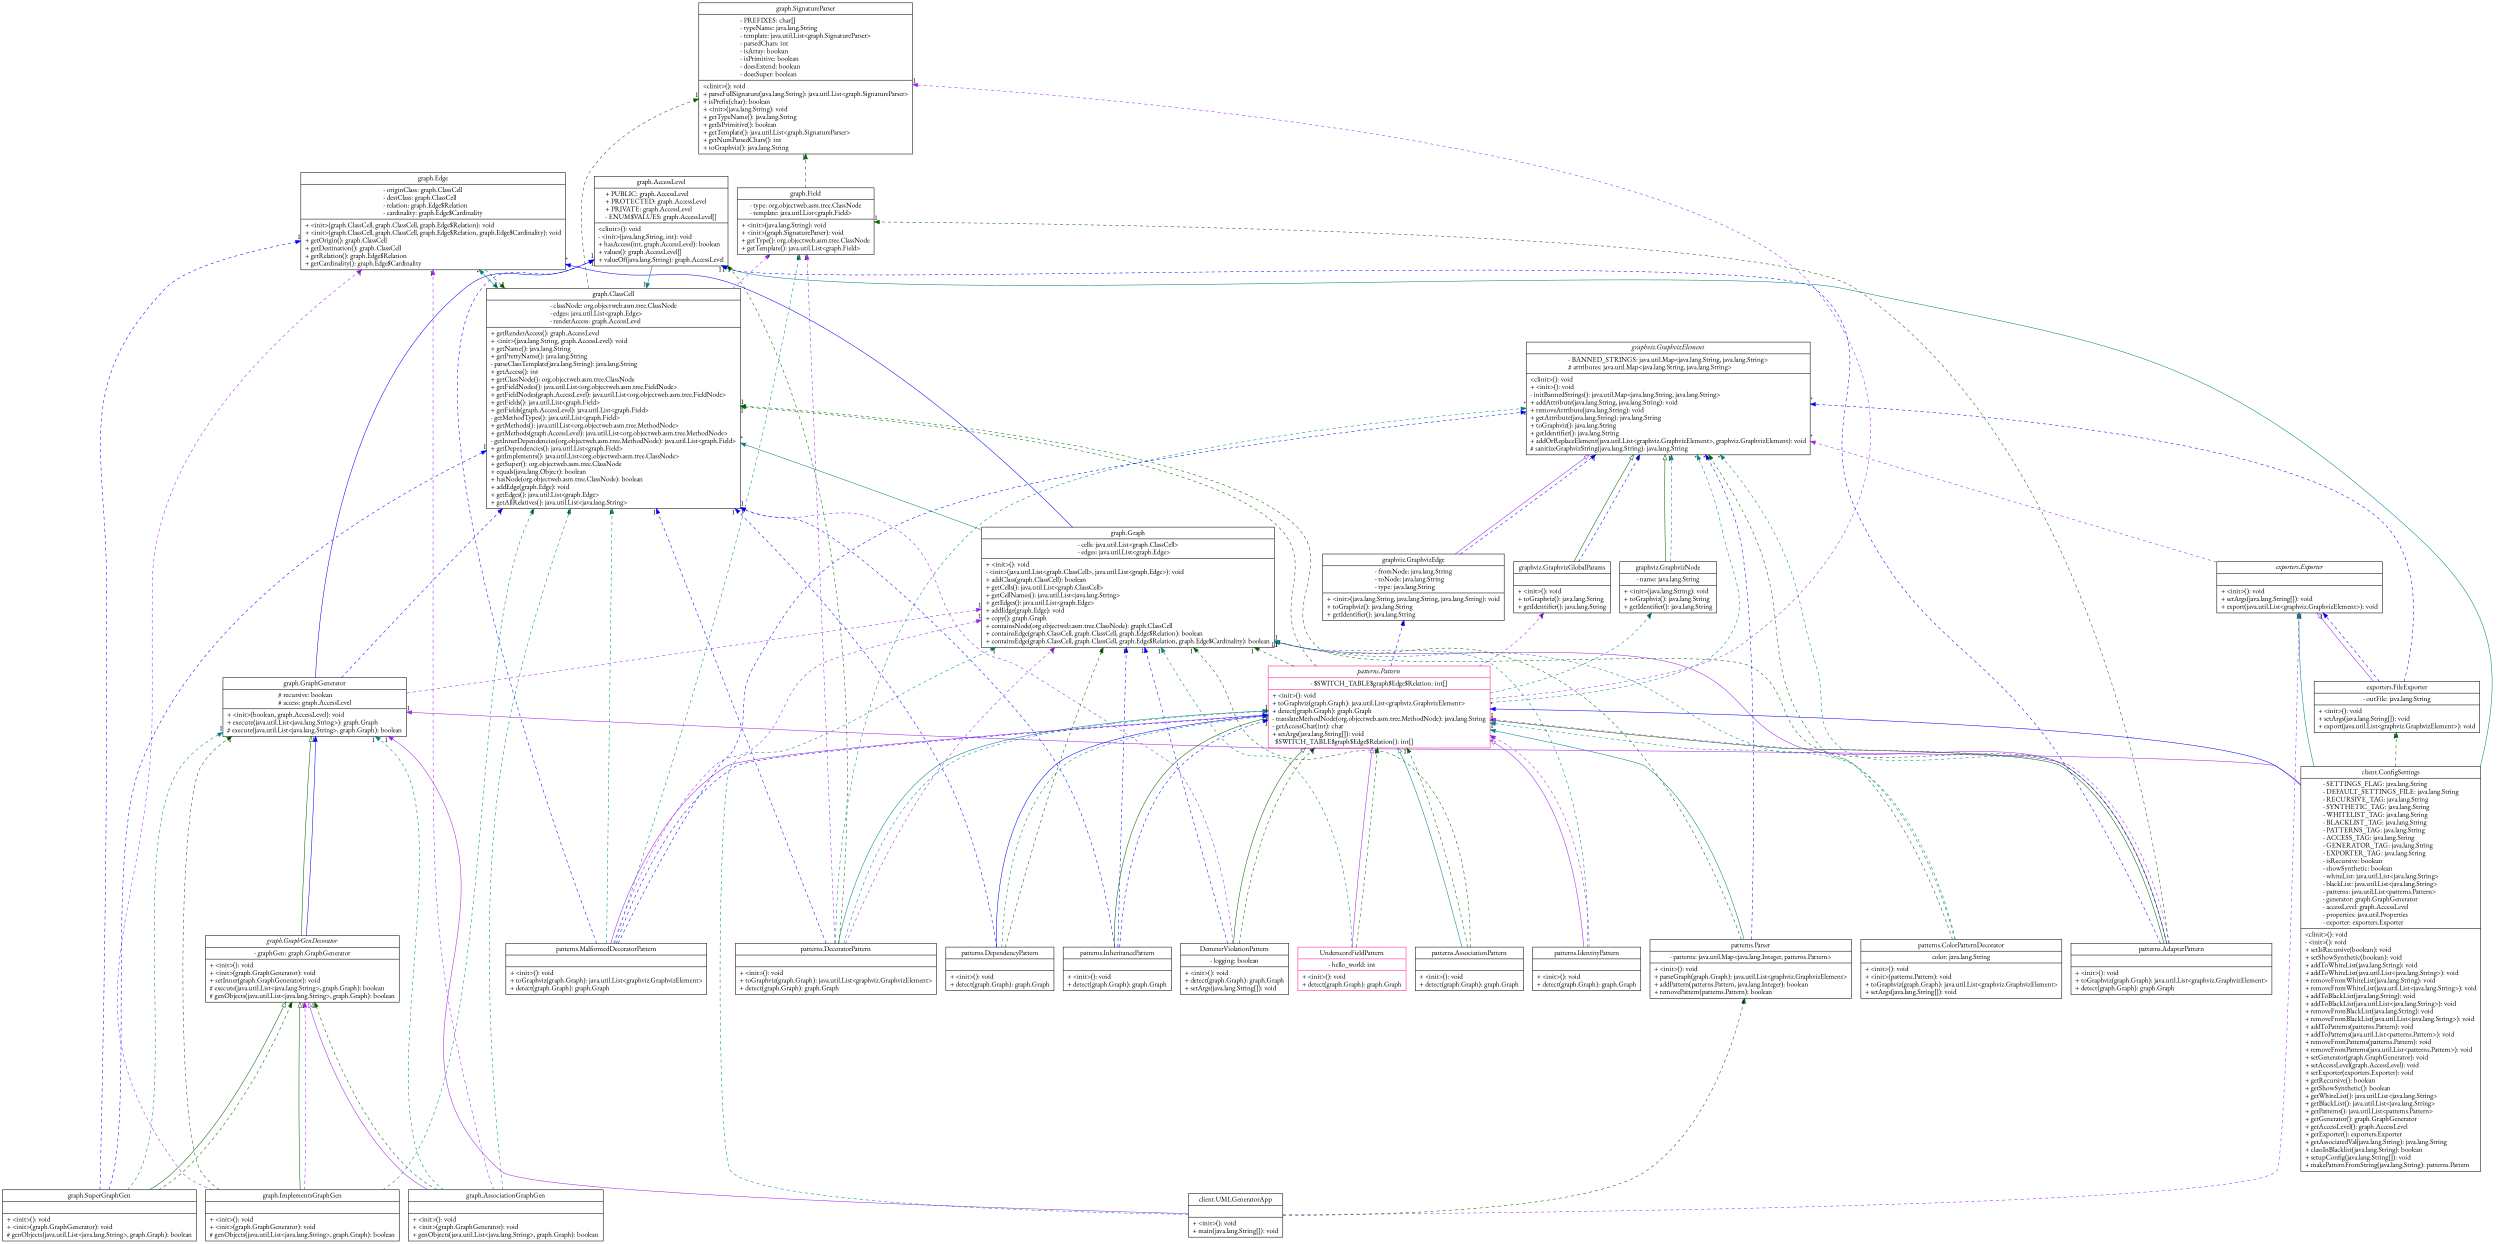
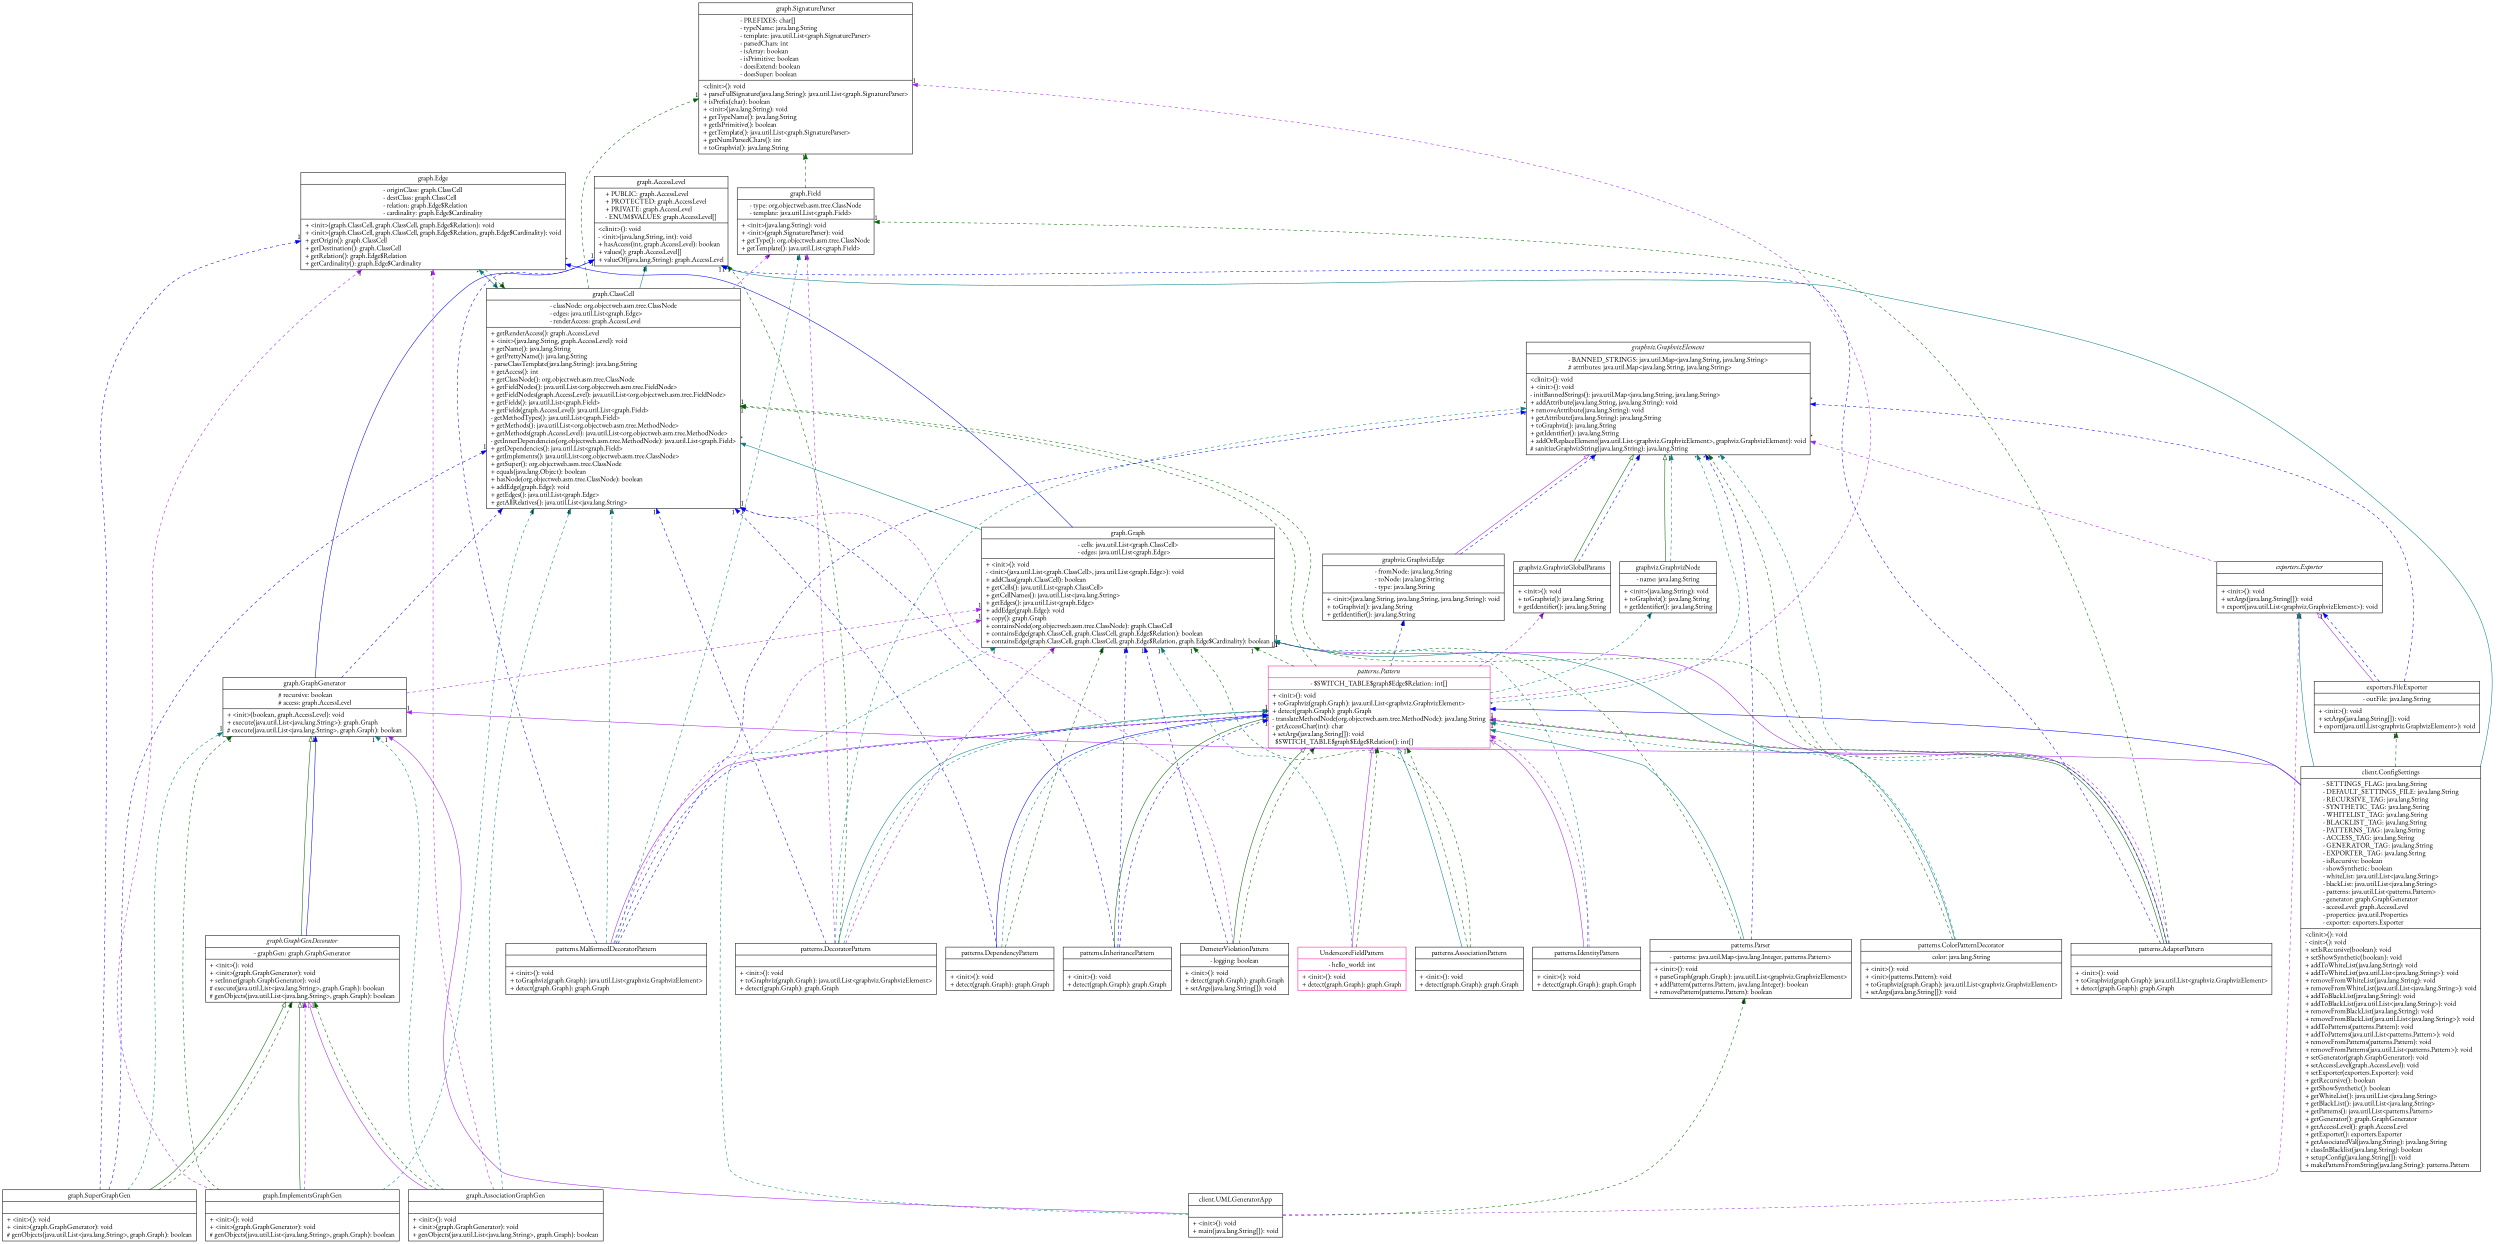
(651, 272) -> (642, 280)
(1672, 702) -> (1672, 702)
